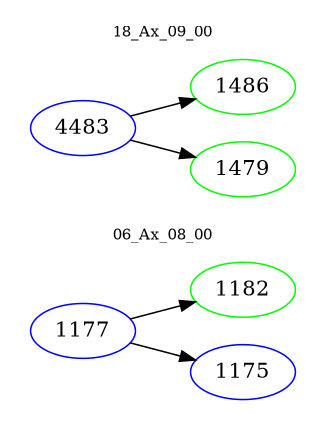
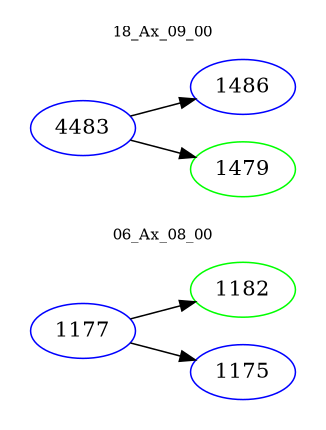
(243, 87) -> (243, 87)
